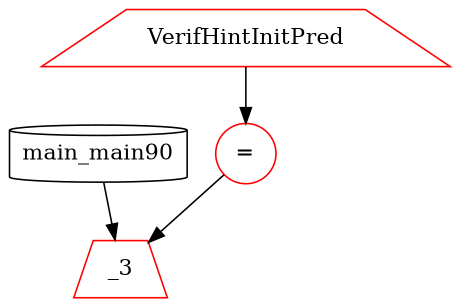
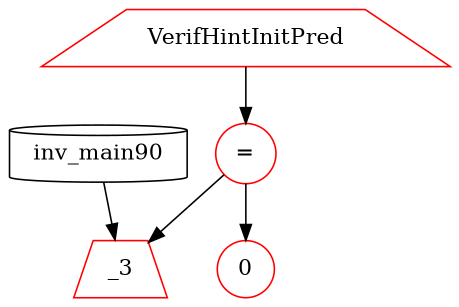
(98, 154) -> (98, 154)
none -> (246, 269)
